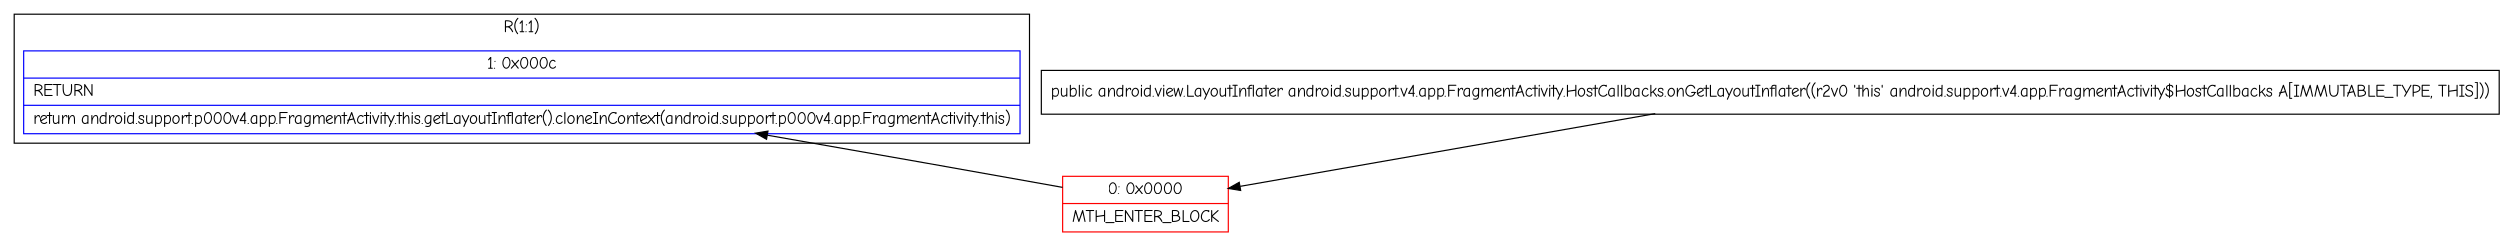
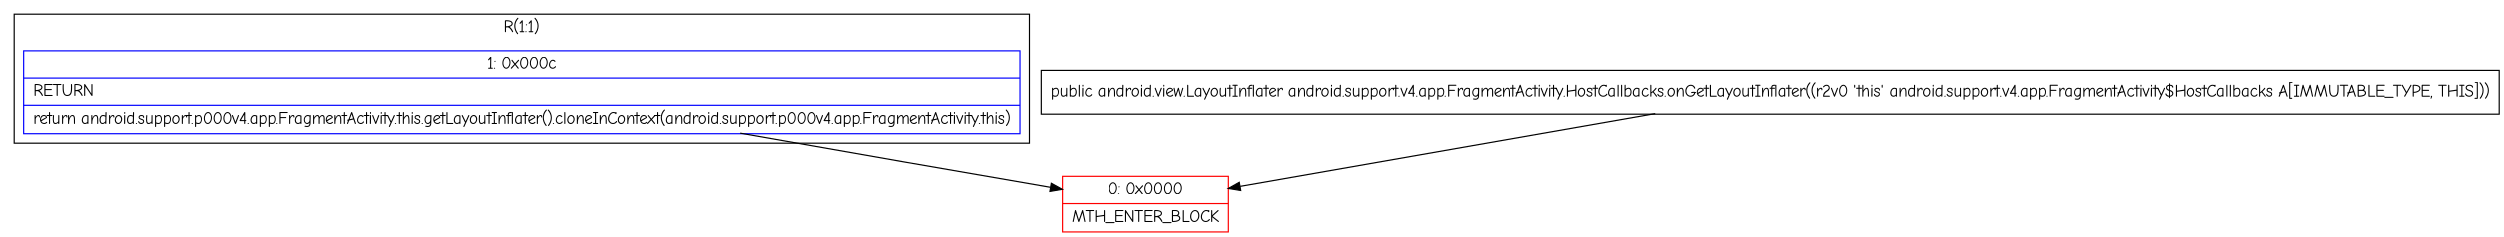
(915, 161) -> (895, 160)
